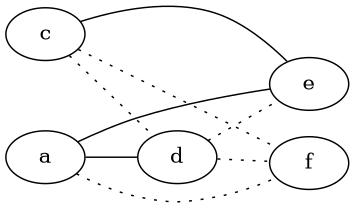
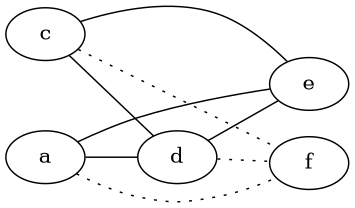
(111, 96) -> (111, 96)
(243, 121) -> (243, 121)
